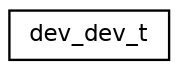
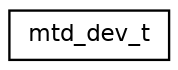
(89, 35) -> (89, 35)
